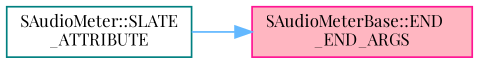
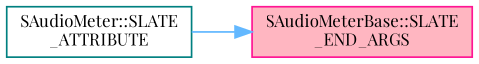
(362, 32) -> (362, 32)
